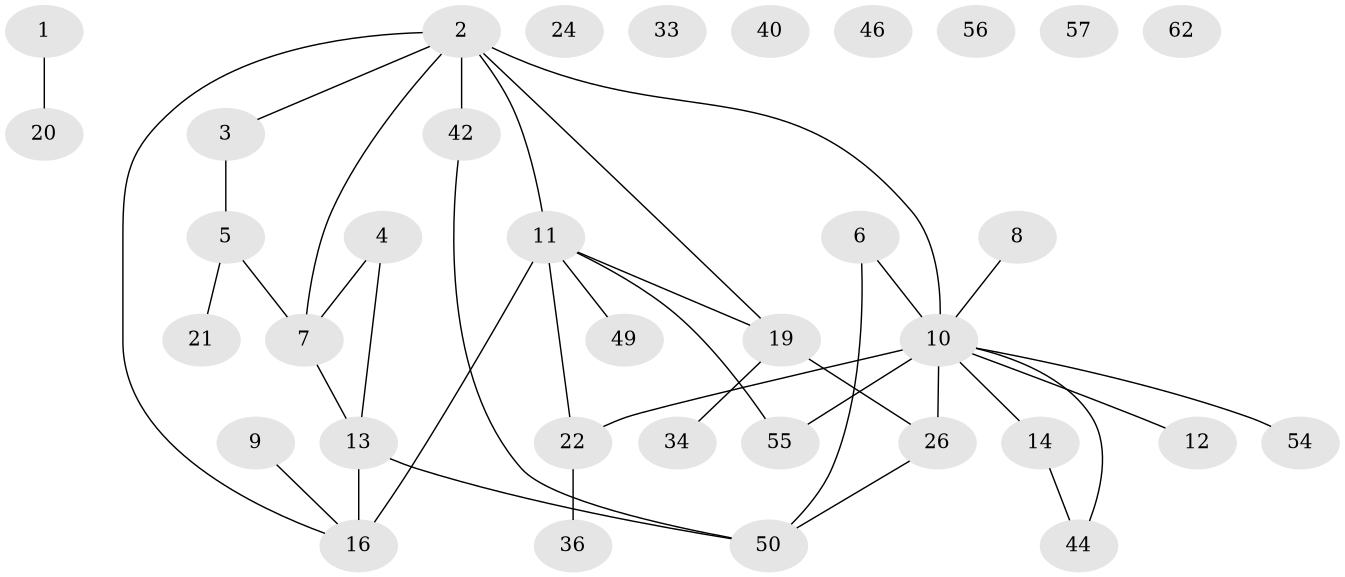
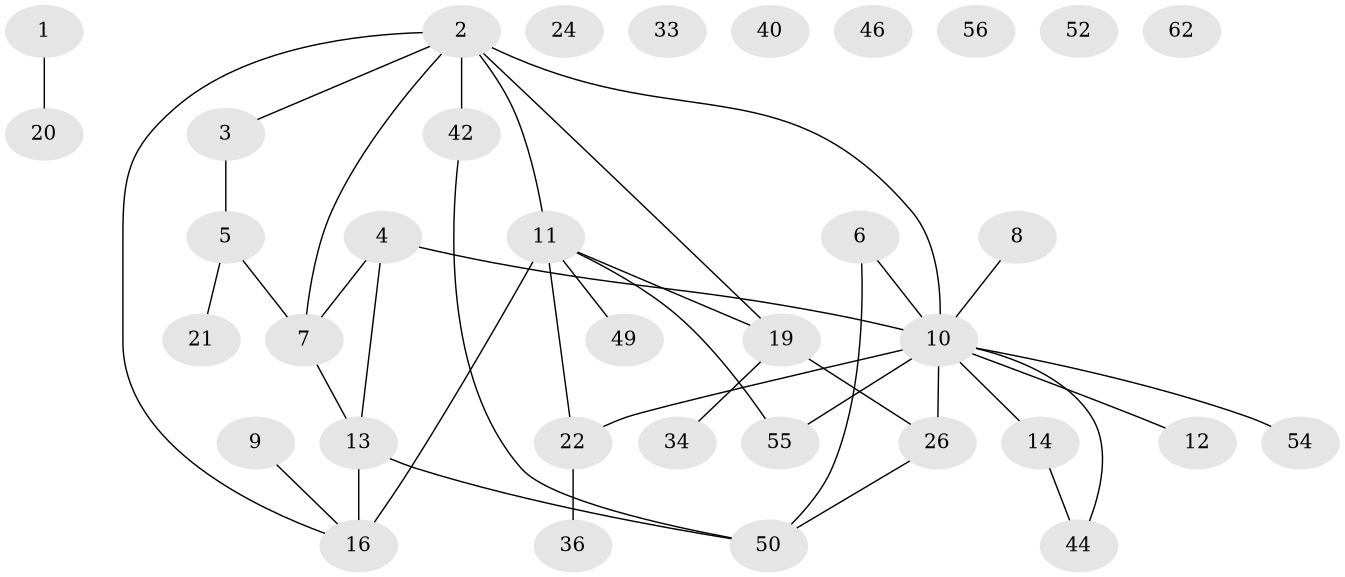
(1079, 31) -> (1079, 31)
none -> (698, 293)
